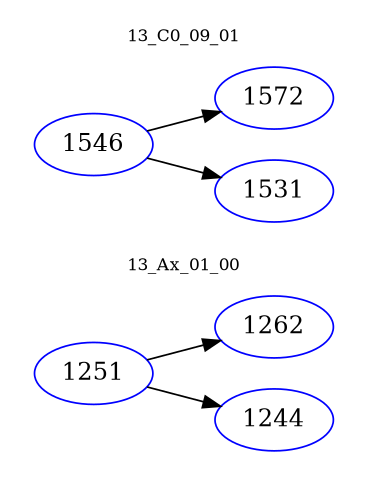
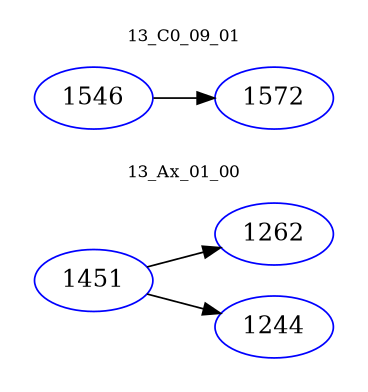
(274, 191) -> none
(94, 373) -> (94, 280)
